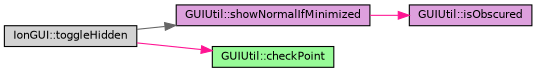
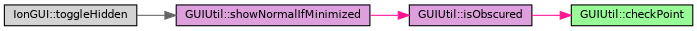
(169, 46) -> (546, 15)
